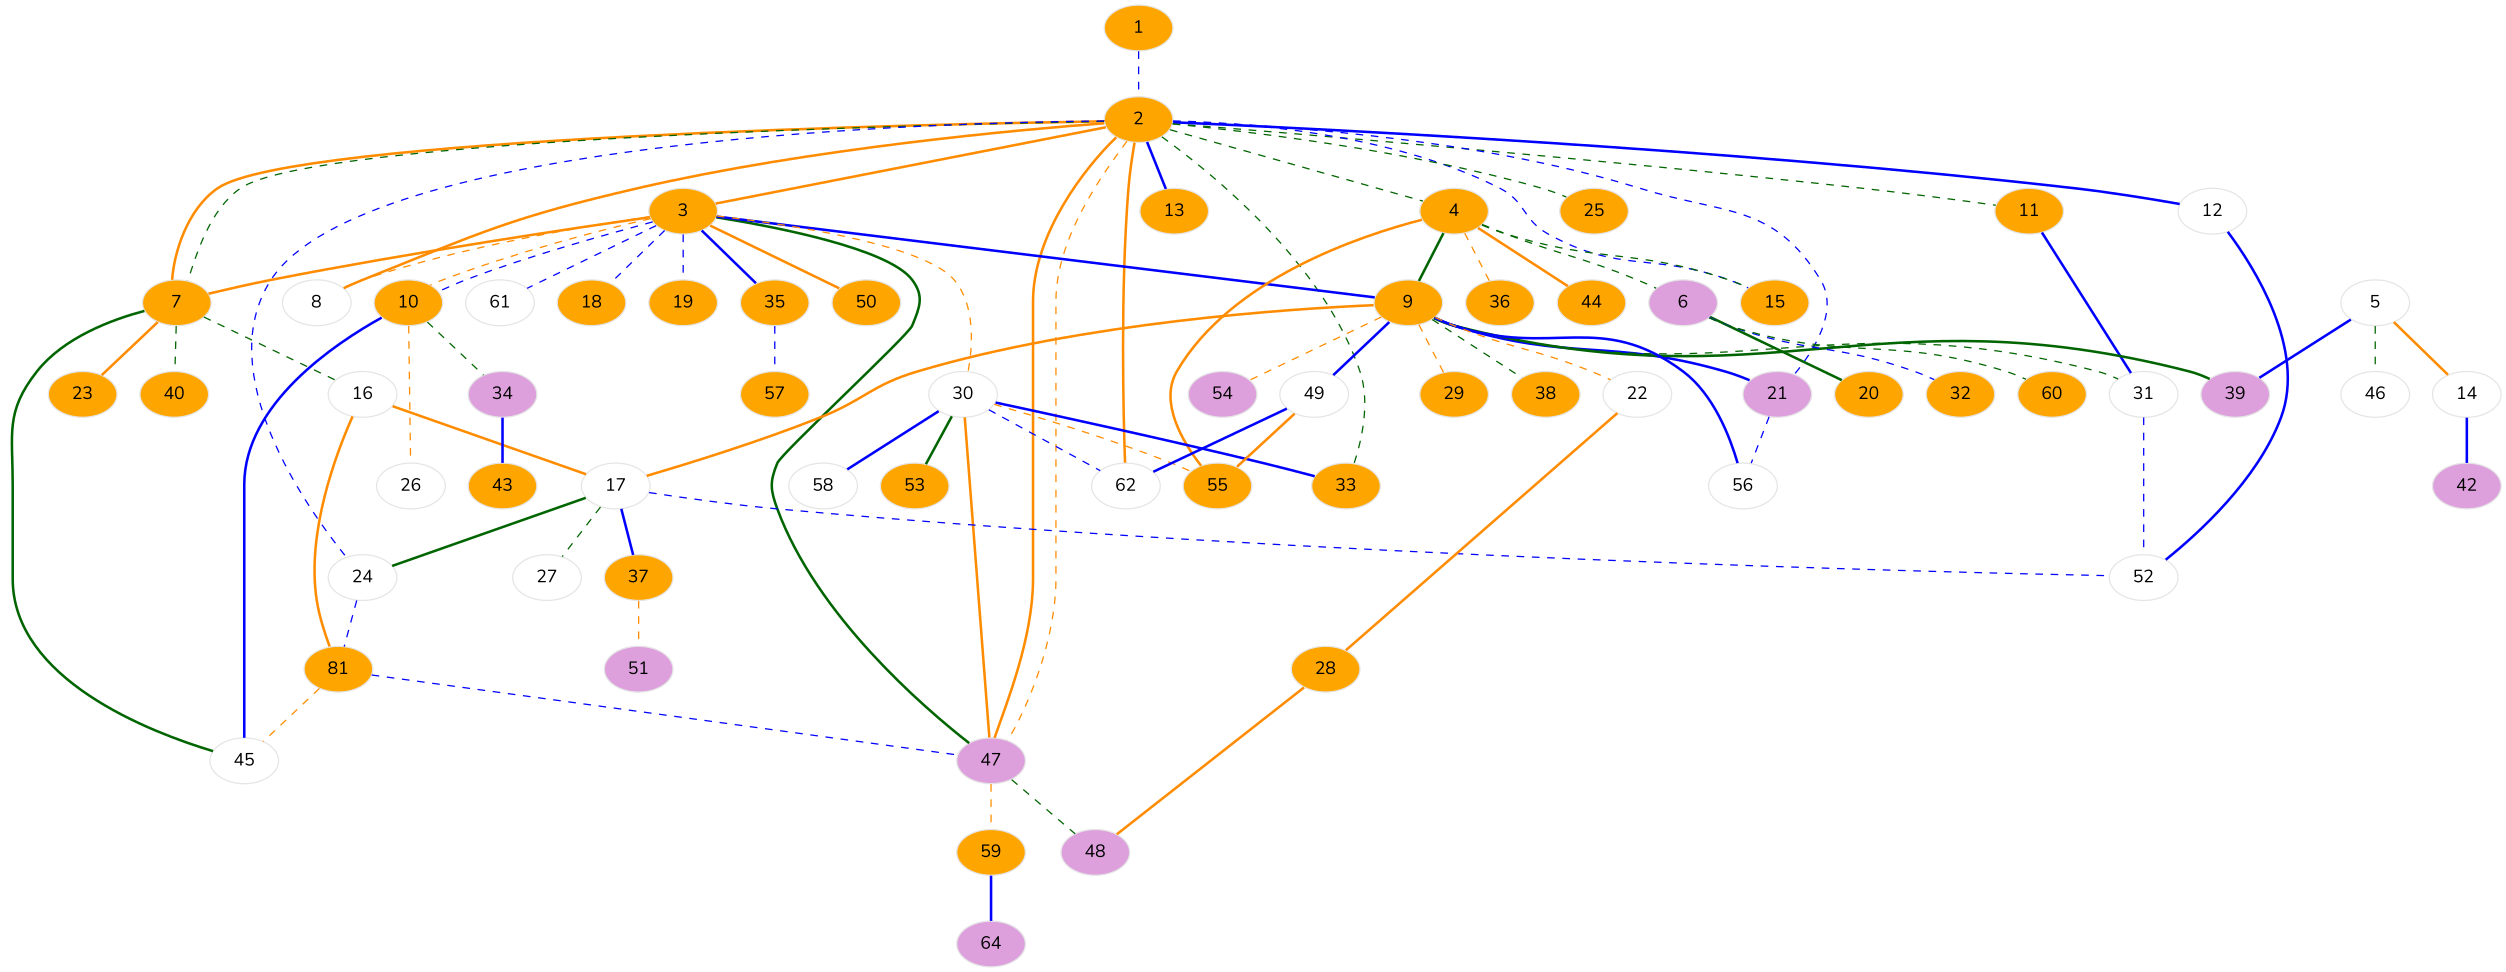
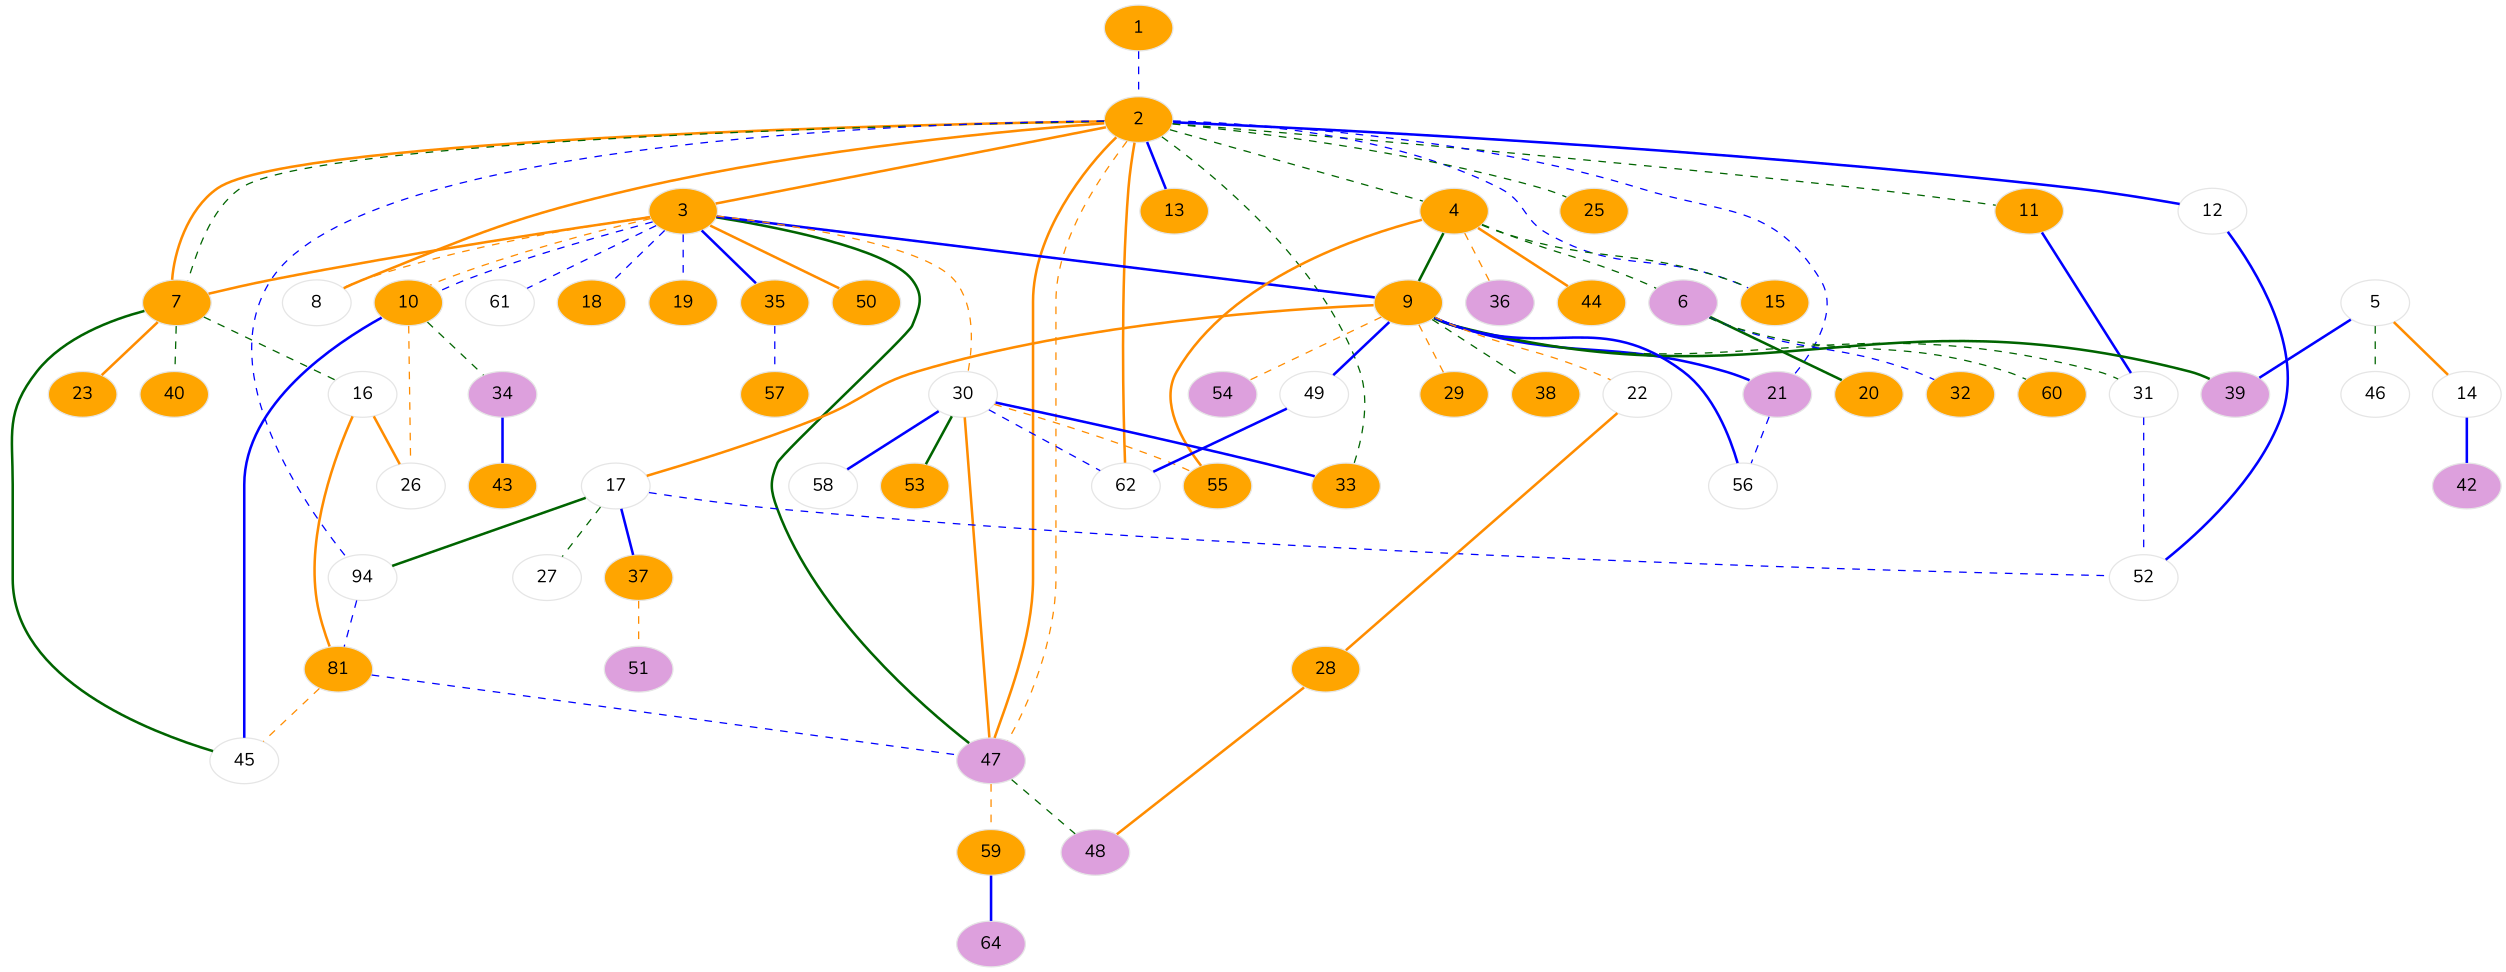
(1500, 303) -> (1500, 303)
(489, 440) -> (387, 440)
(1266, 440) -> none
(363, 578) -> (363, 578)
